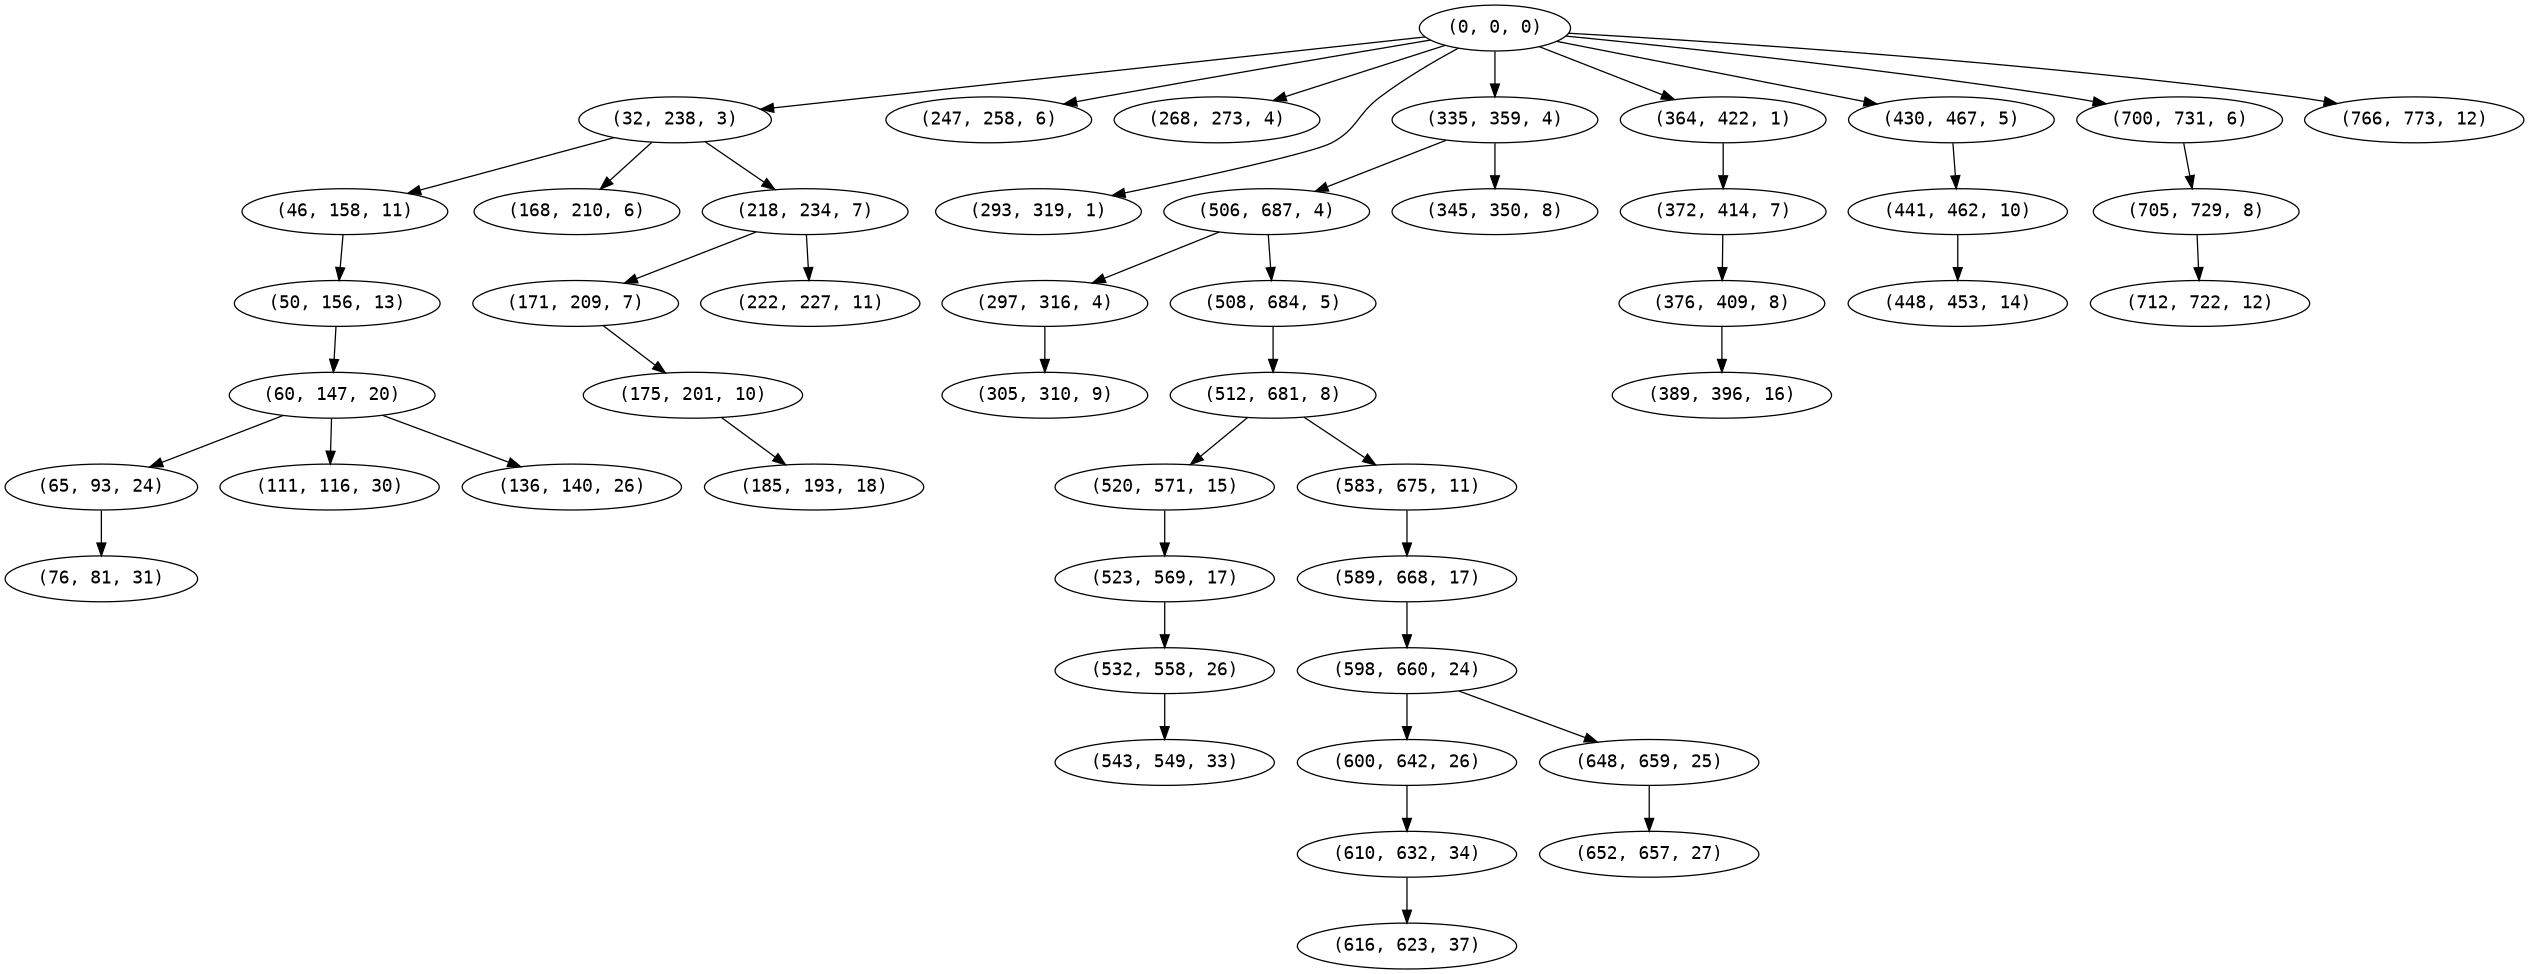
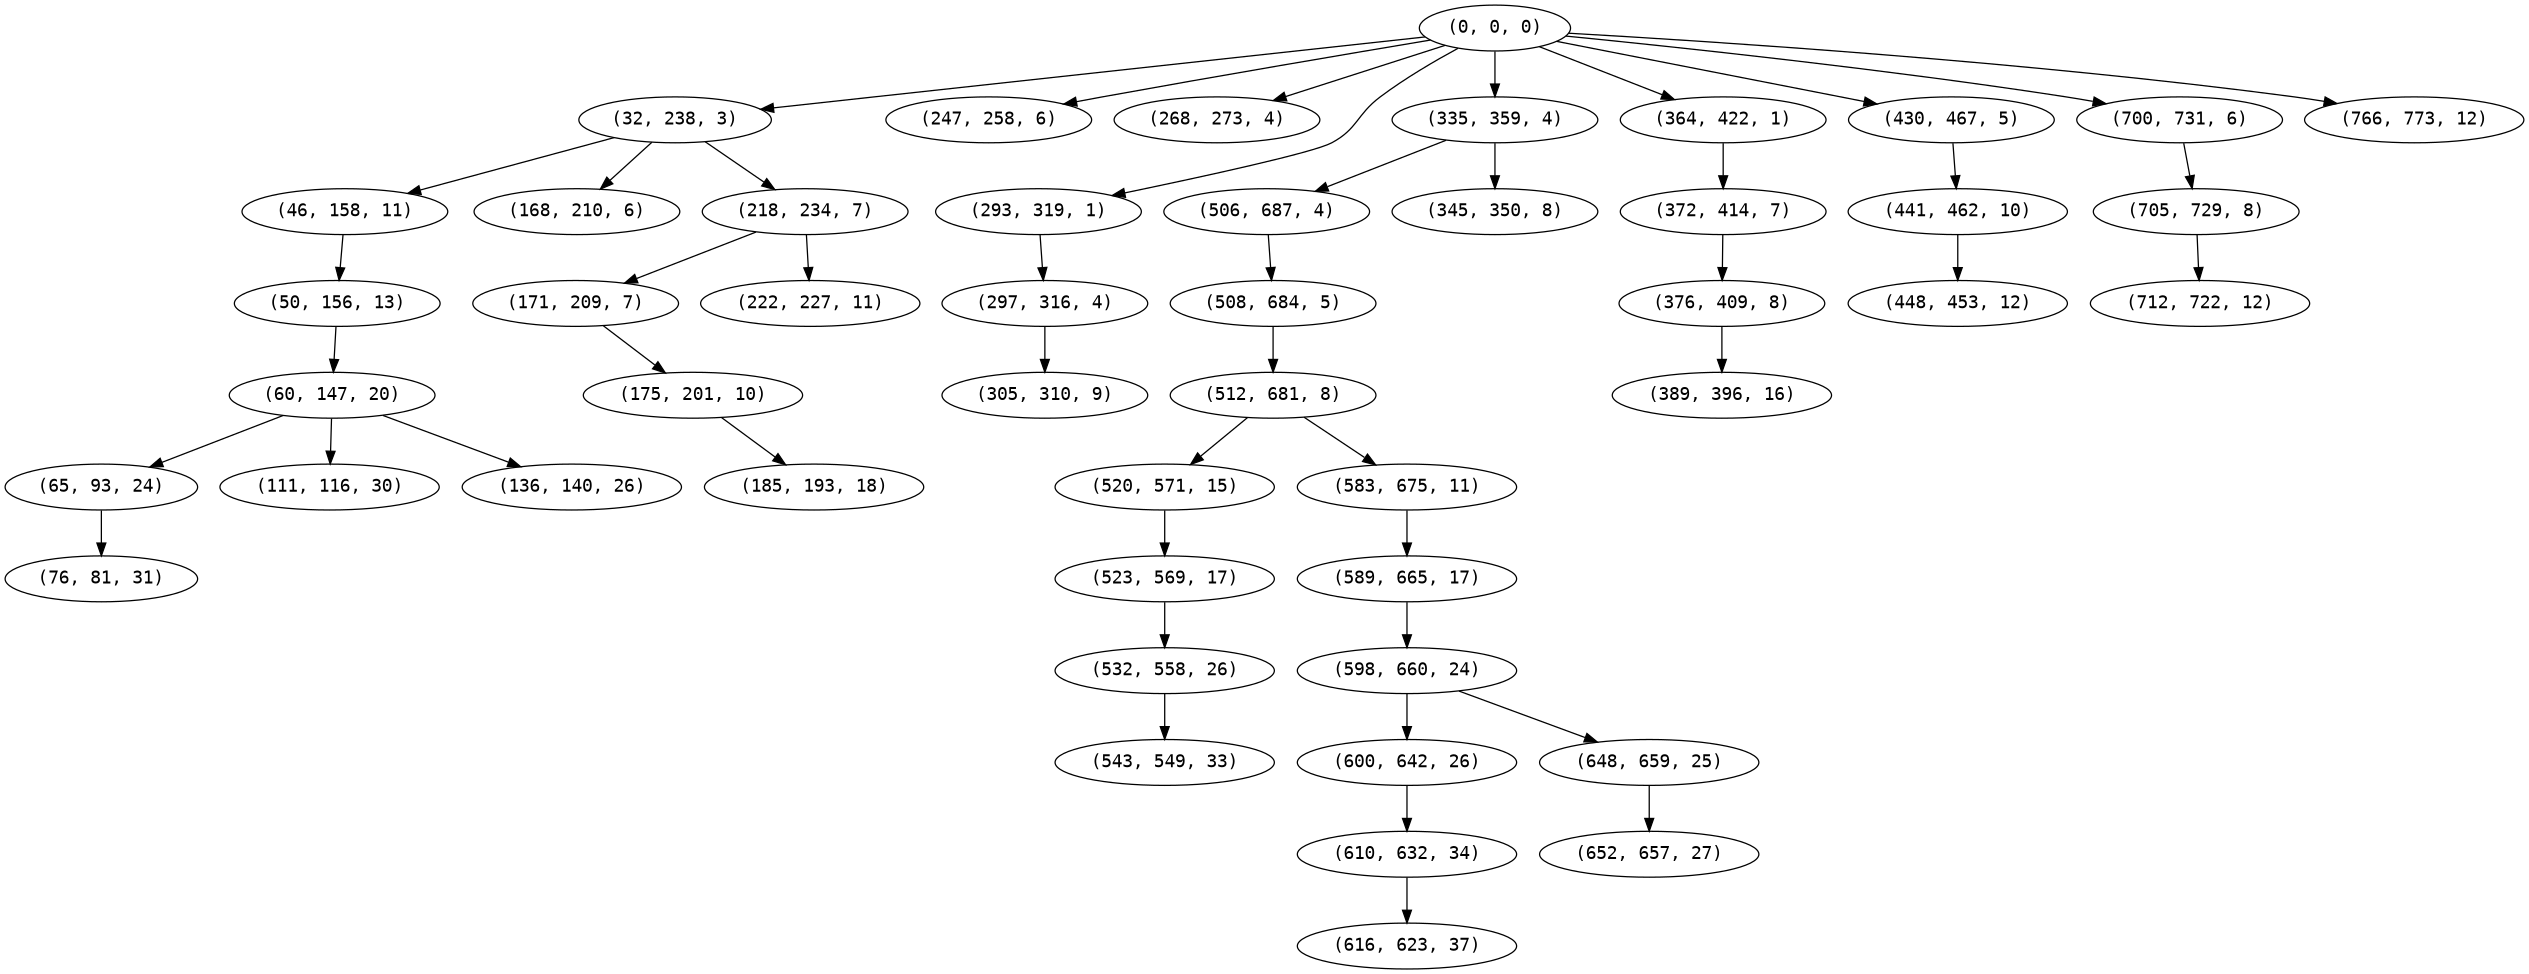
(1162, 255) -> (1041, 251)
(1958, 303) -> (1958, 303)
(1407, 579) -> (1407, 579)
